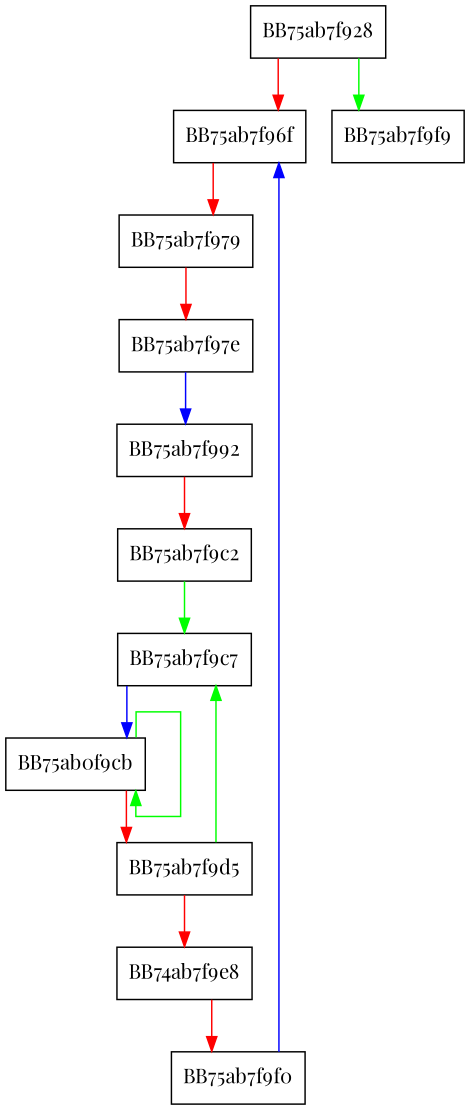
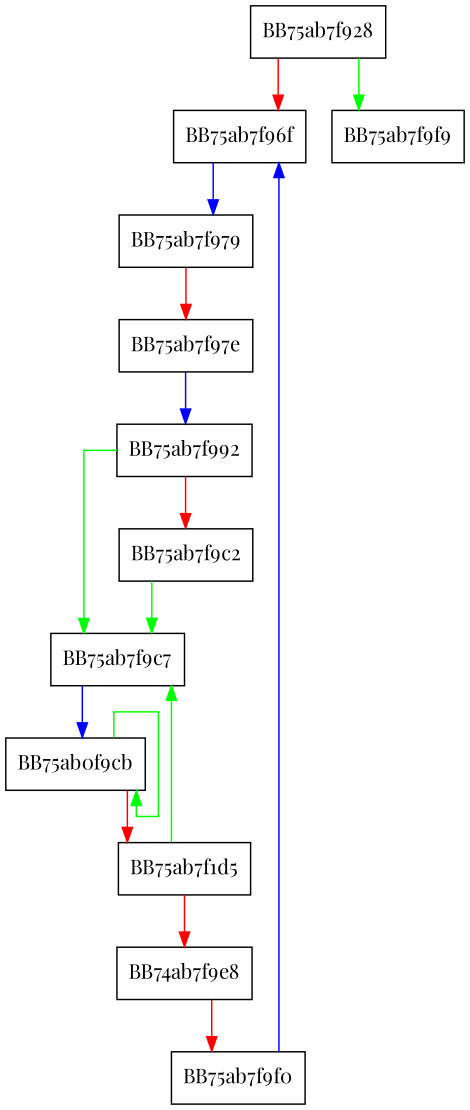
(213, 181) -> (213, 181)
none -> (84, 518)
(185, 869) -> (185, 869)
